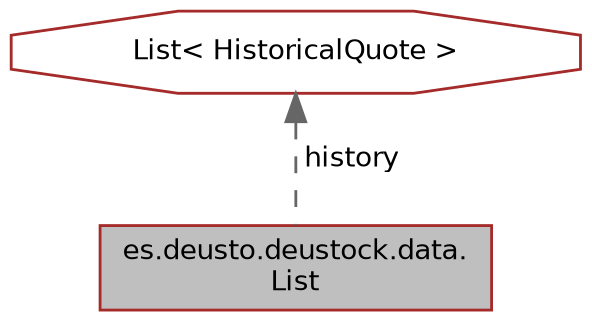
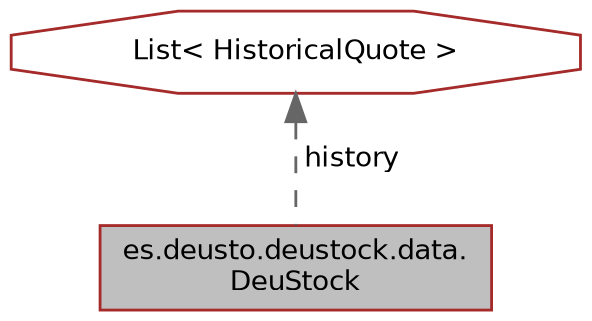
(296, 268) -> (296, 268)
